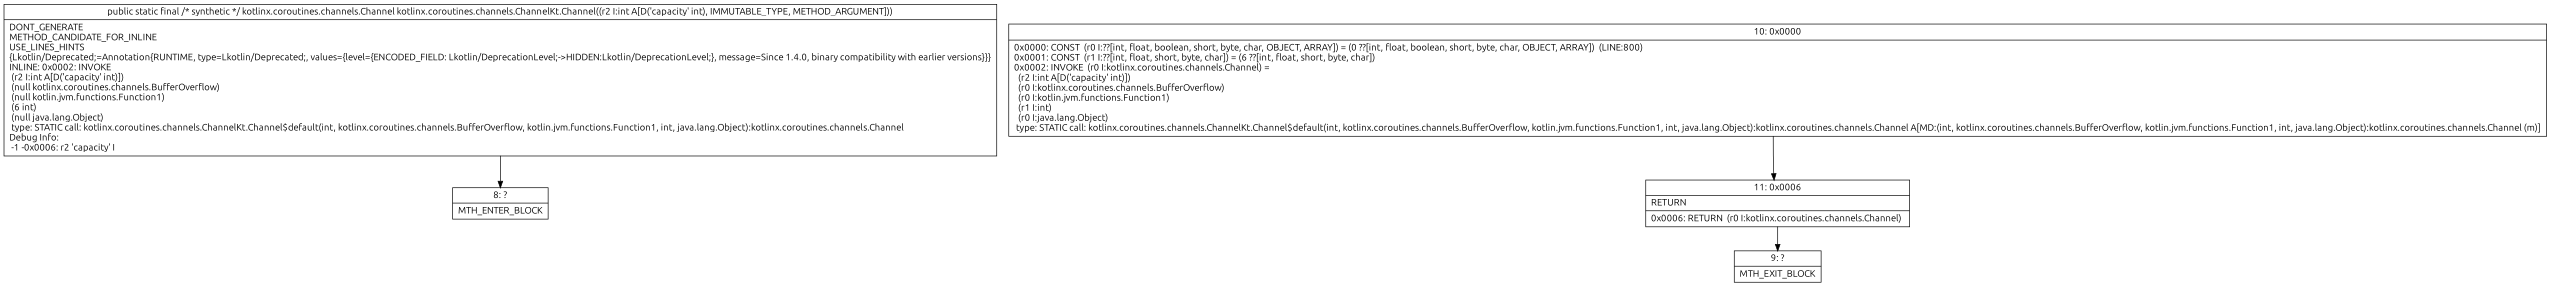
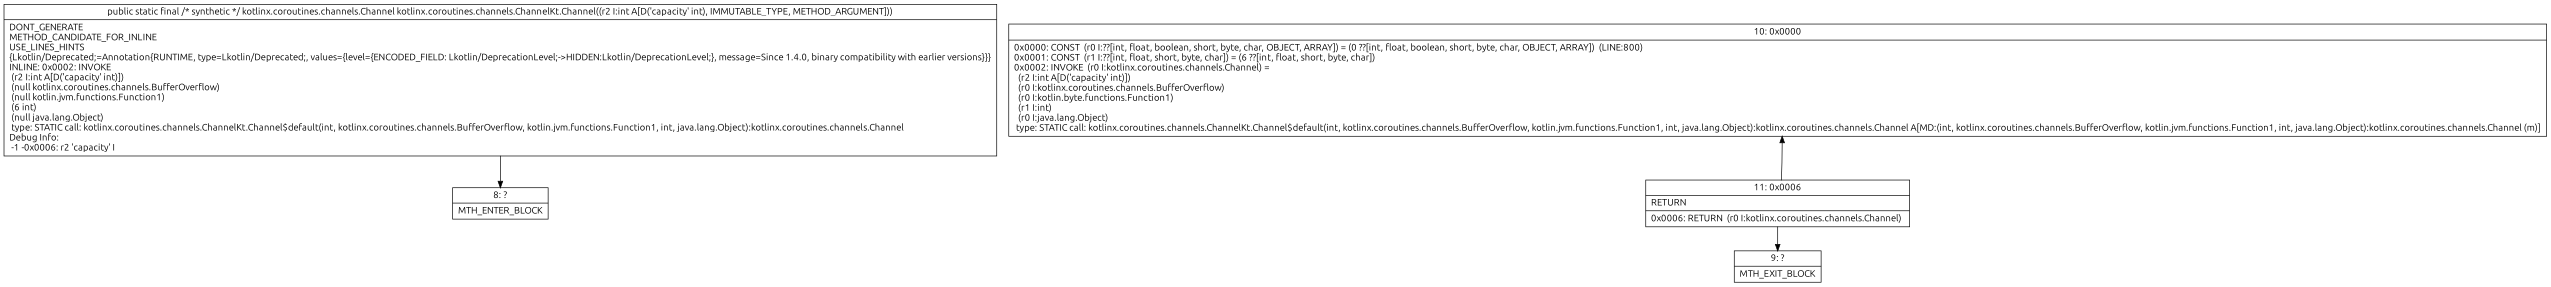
(1092, 98) -> (1094, 98)
(1773, 155) -> (1782, 162)
